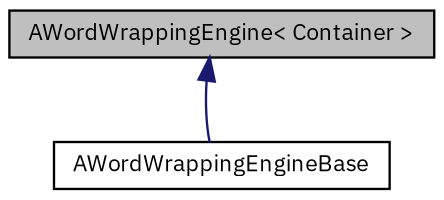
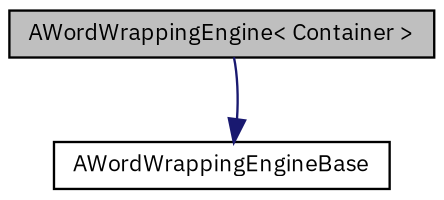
(206, 112) -> (237, 88)
